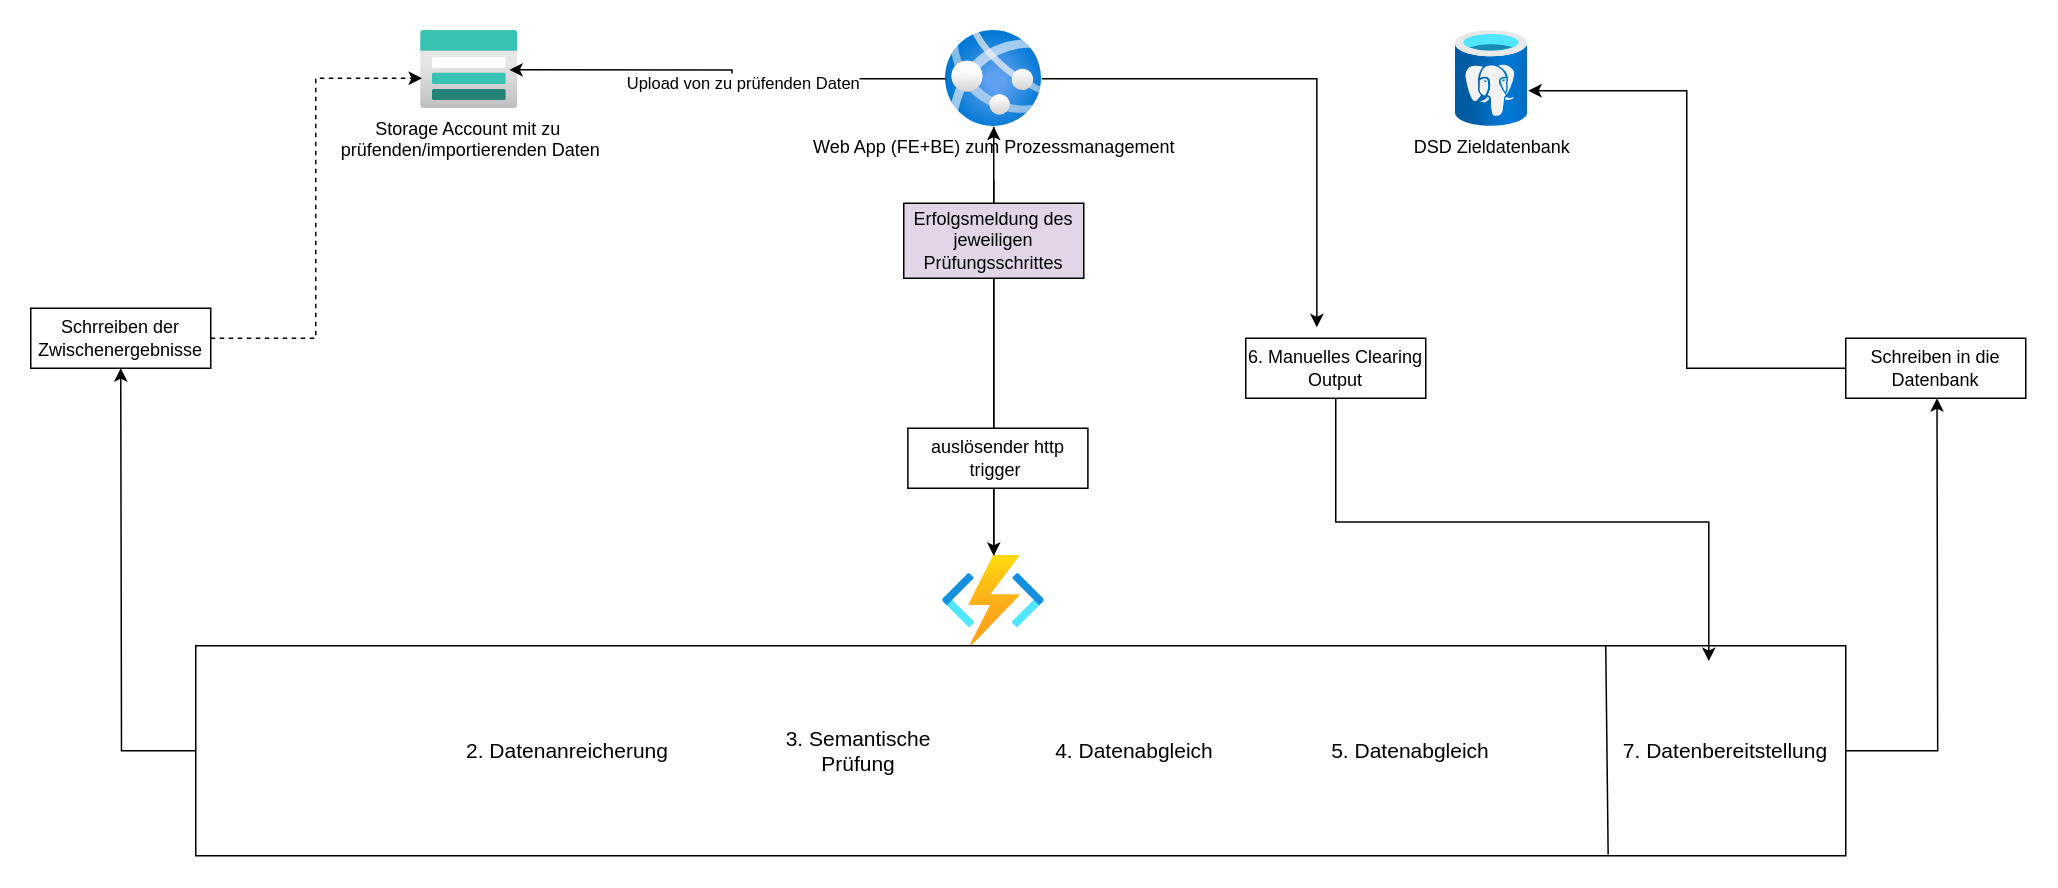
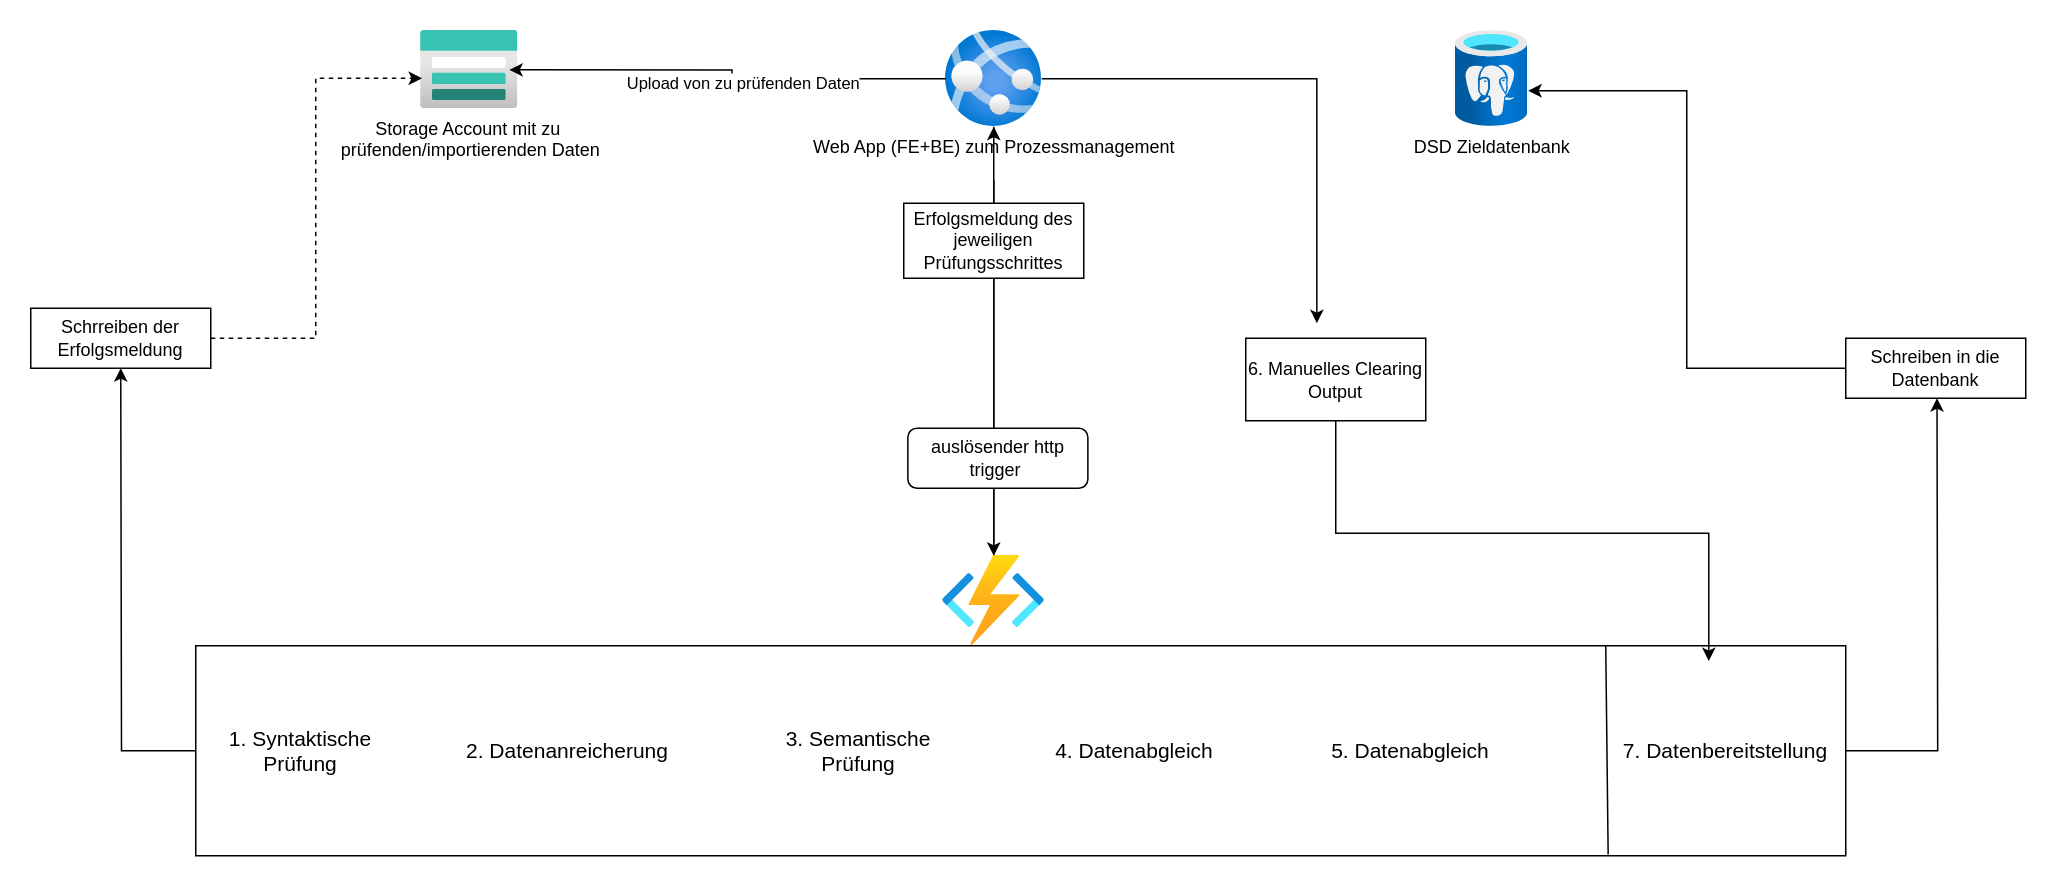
(994, 241) -> (994, 241)
(121, 338) -> (121, 338)
(1336, 368) -> (1336, 380)
(998, 458) -> (998, 458)
none -> (301, 751)
